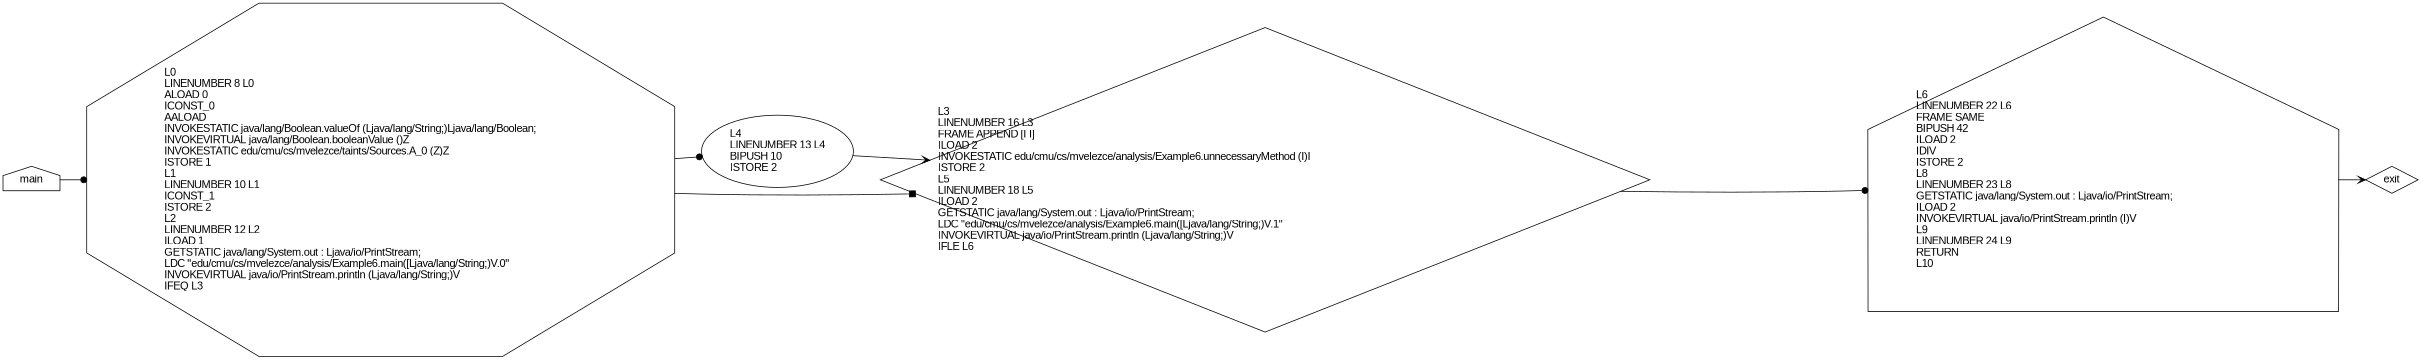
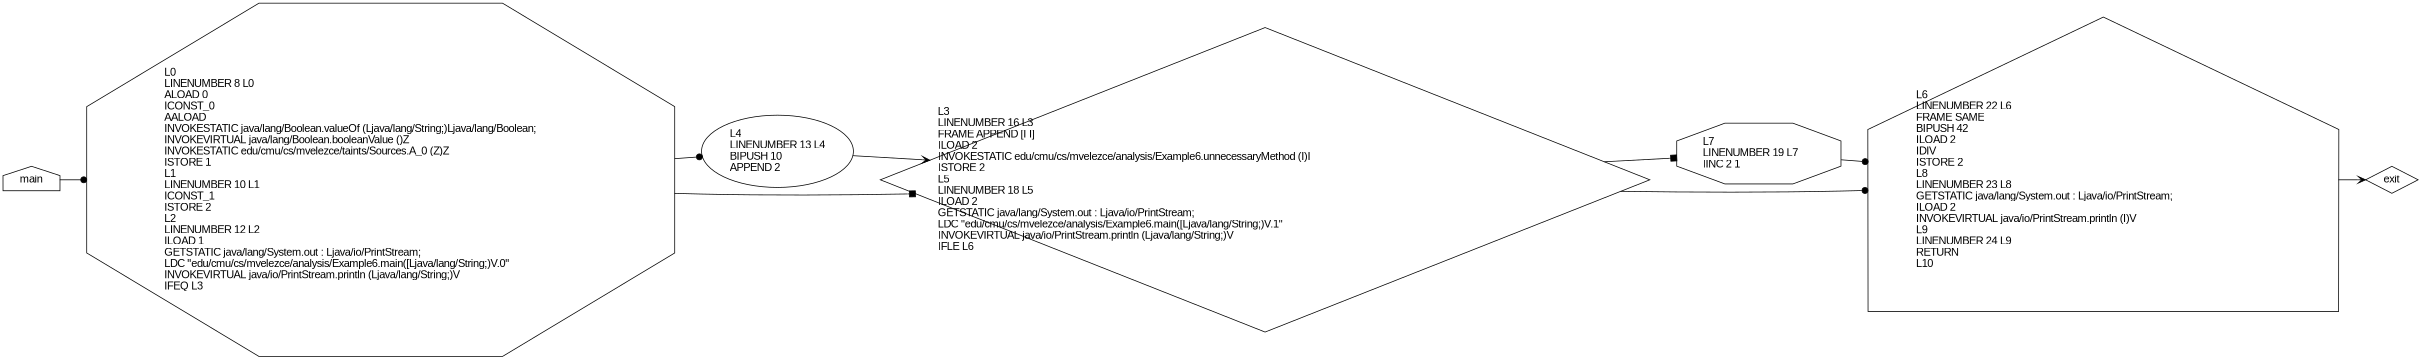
(777, 151) -> (777, 151)
none -> (1759, 154)
